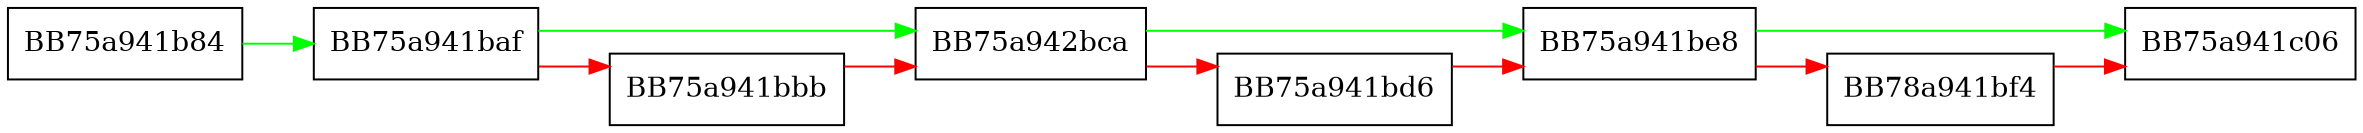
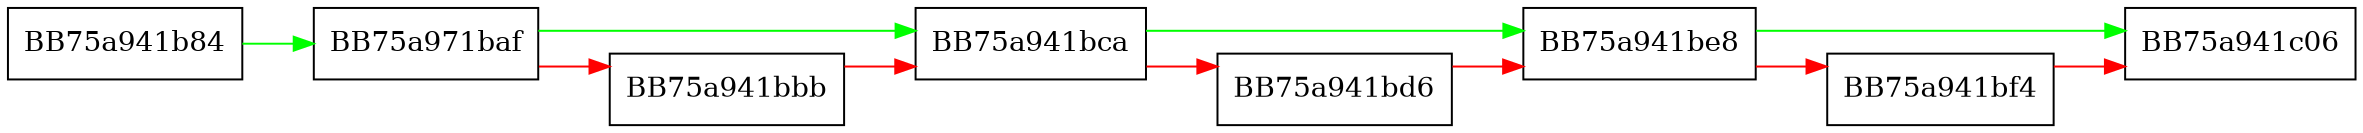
(426, 44) -> (426, 44)
(1031, 44) -> (1031, 44)
(1940, 89) -> (1940, 89)
